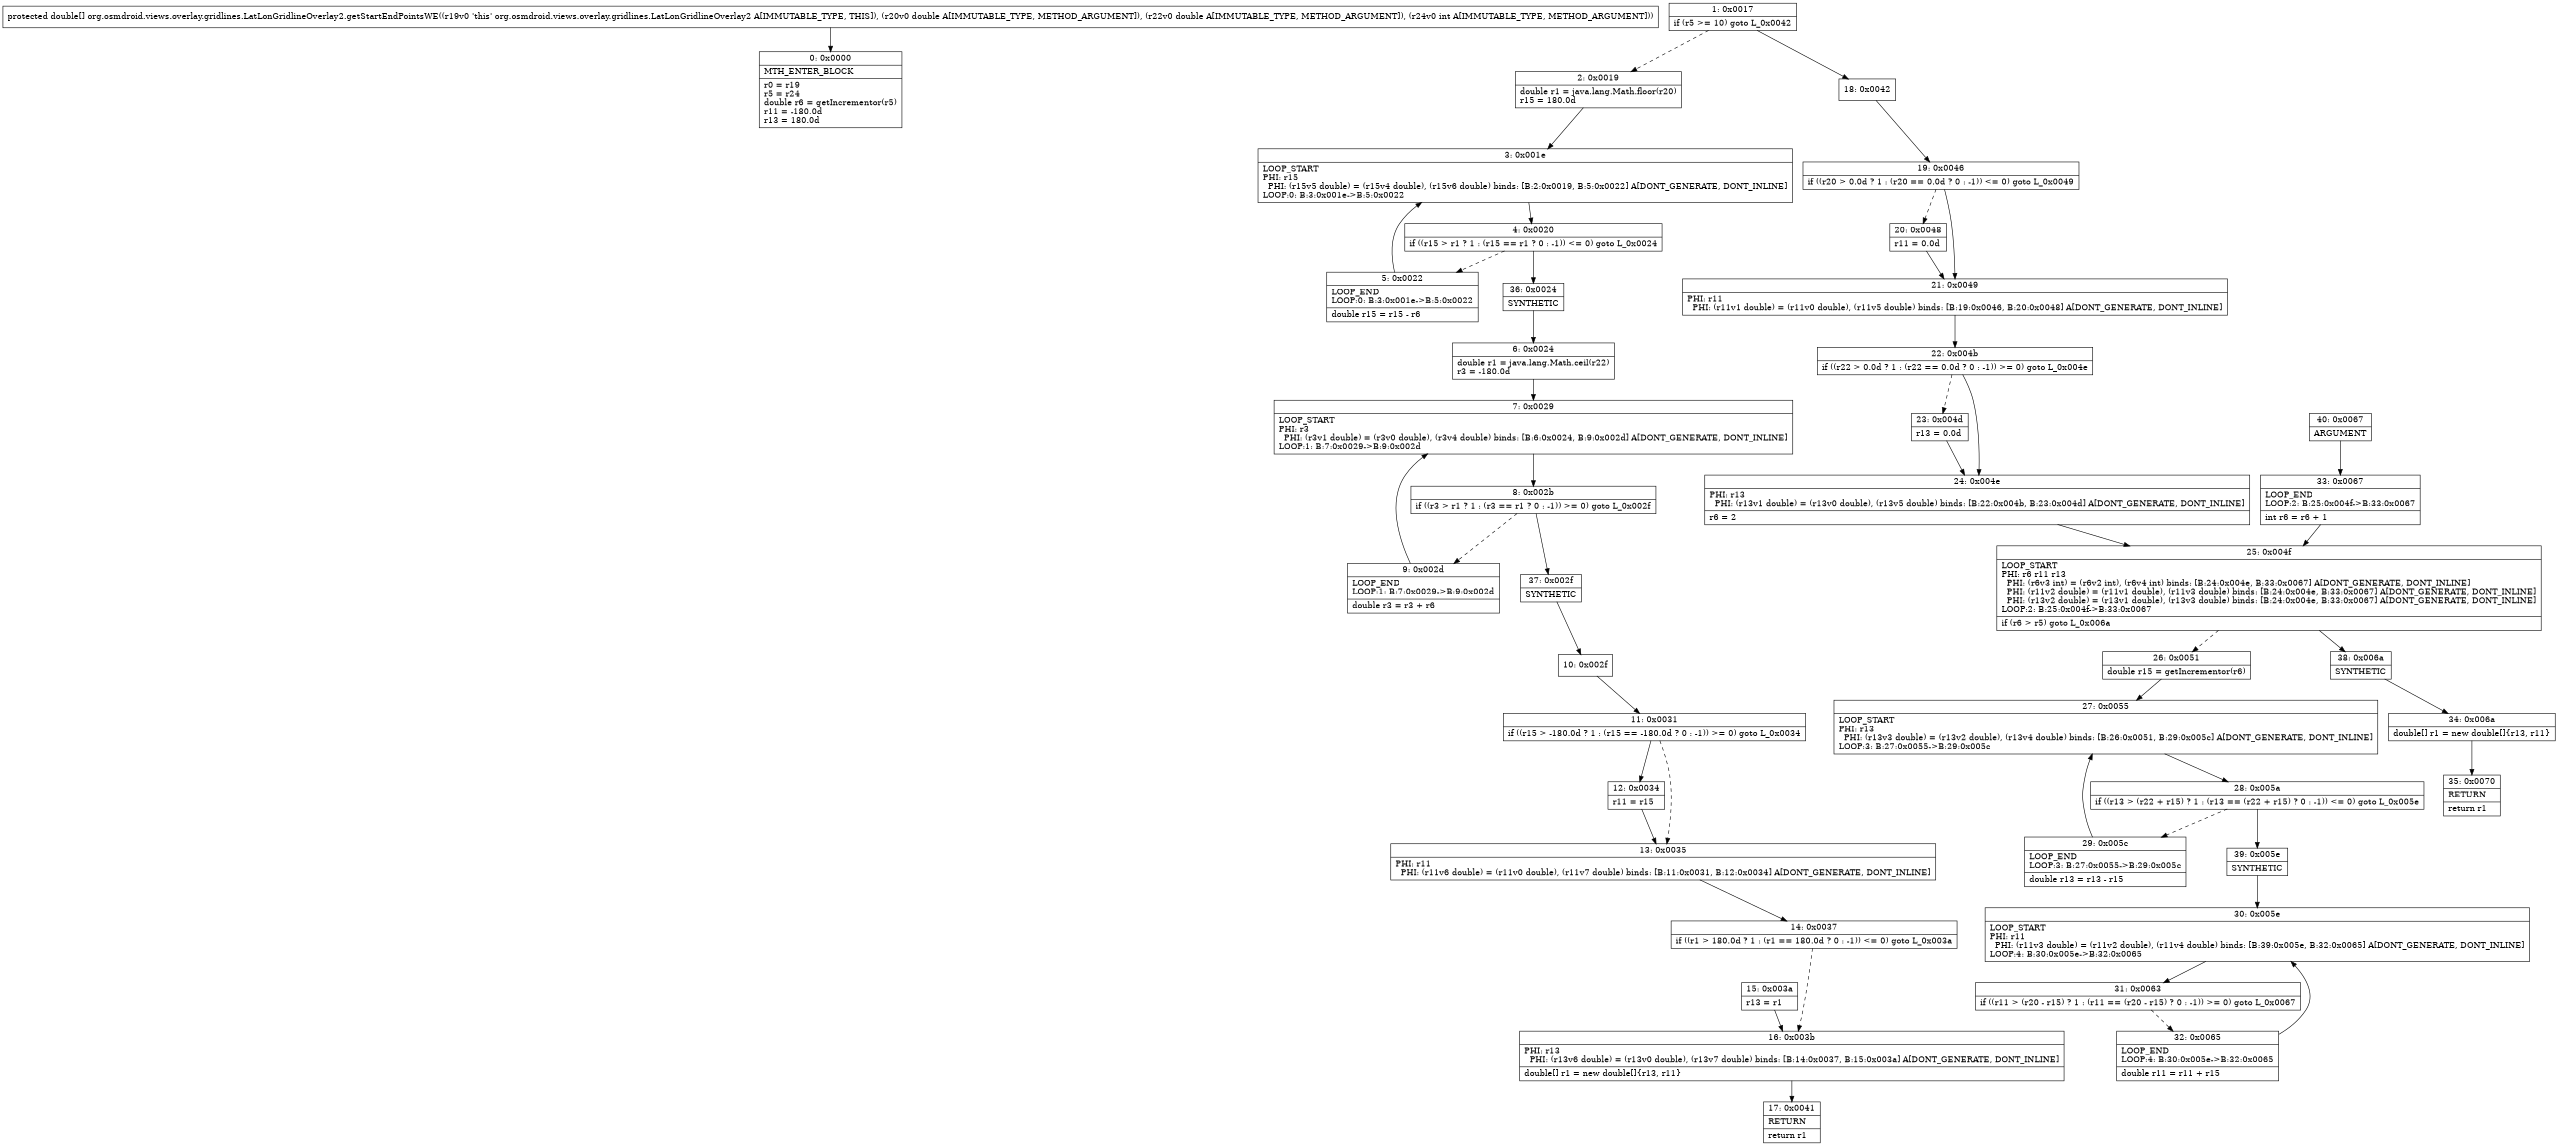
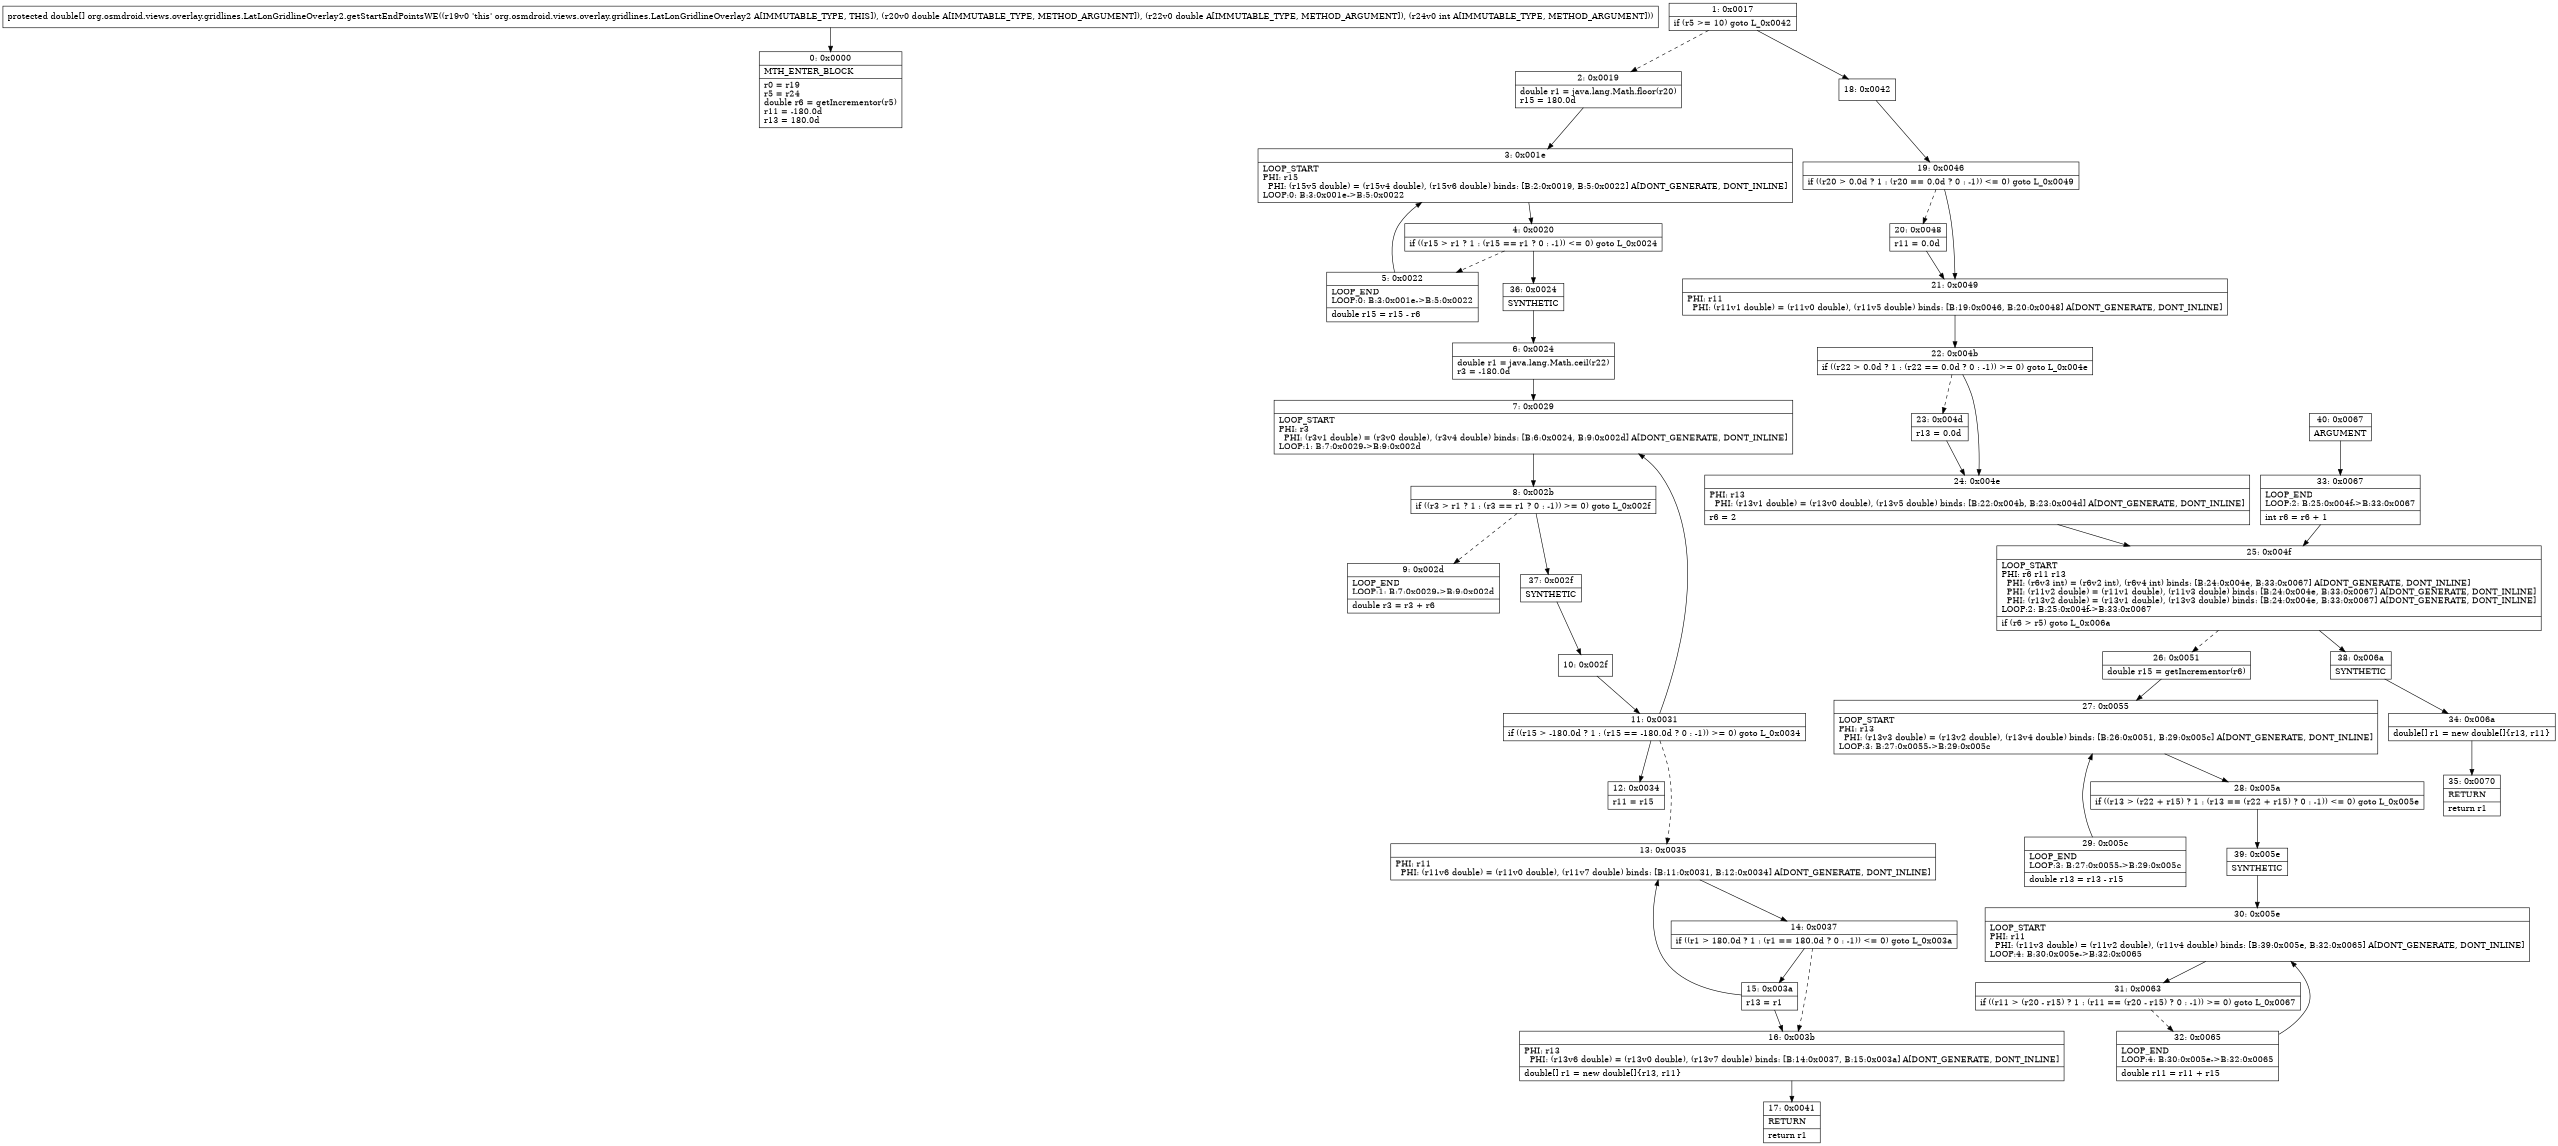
(1396, 507) -> (1687, 581)
(2197, 822) -> none
(1648, 824) -> (1668, 964)
none -> (1794, 963)
